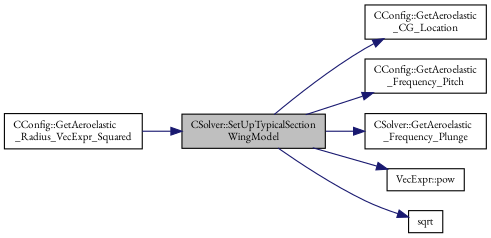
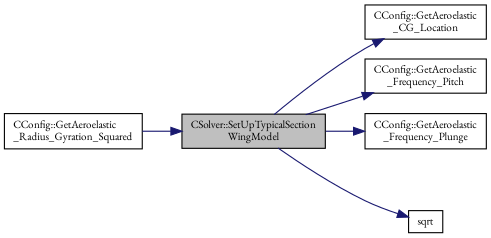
(73, 131) -> (73, 131)
(426, 131) -> (426, 131)
(426, 180) -> none
